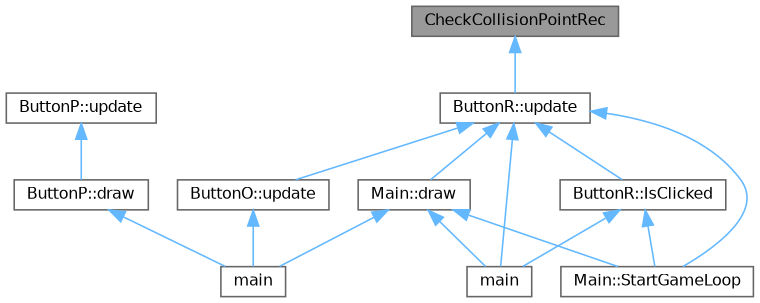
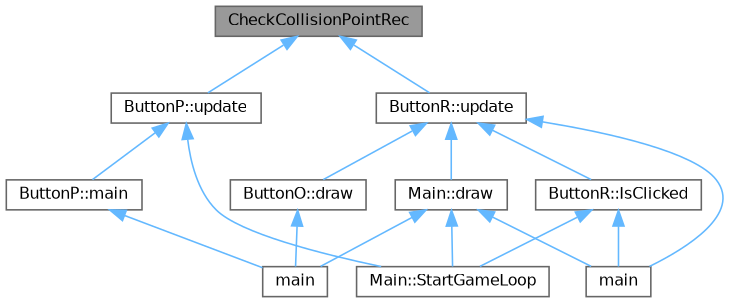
none -> (246, 69)
(729, 166) -> (259, 233)
(81, 195) -> (74, 195)
(253, 195) -> (298, 195)
